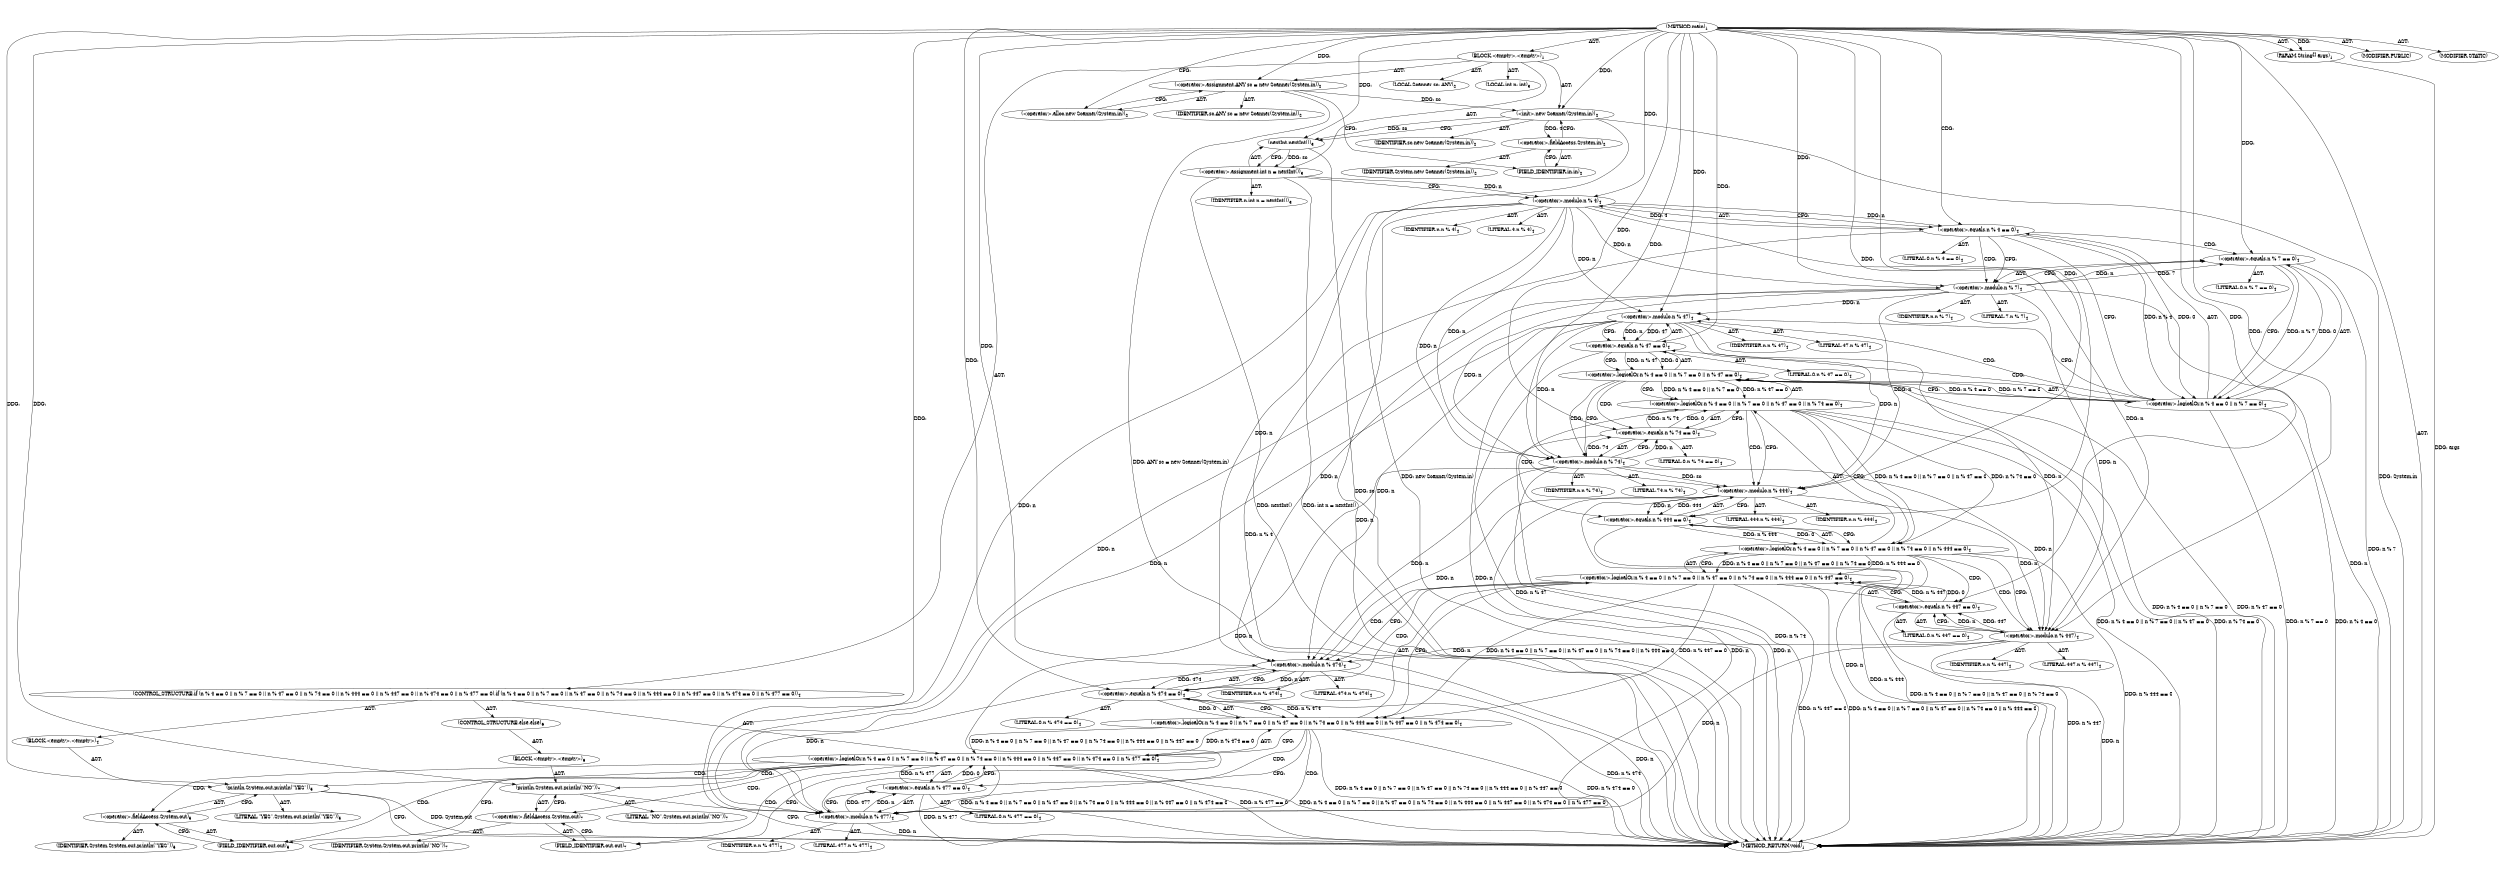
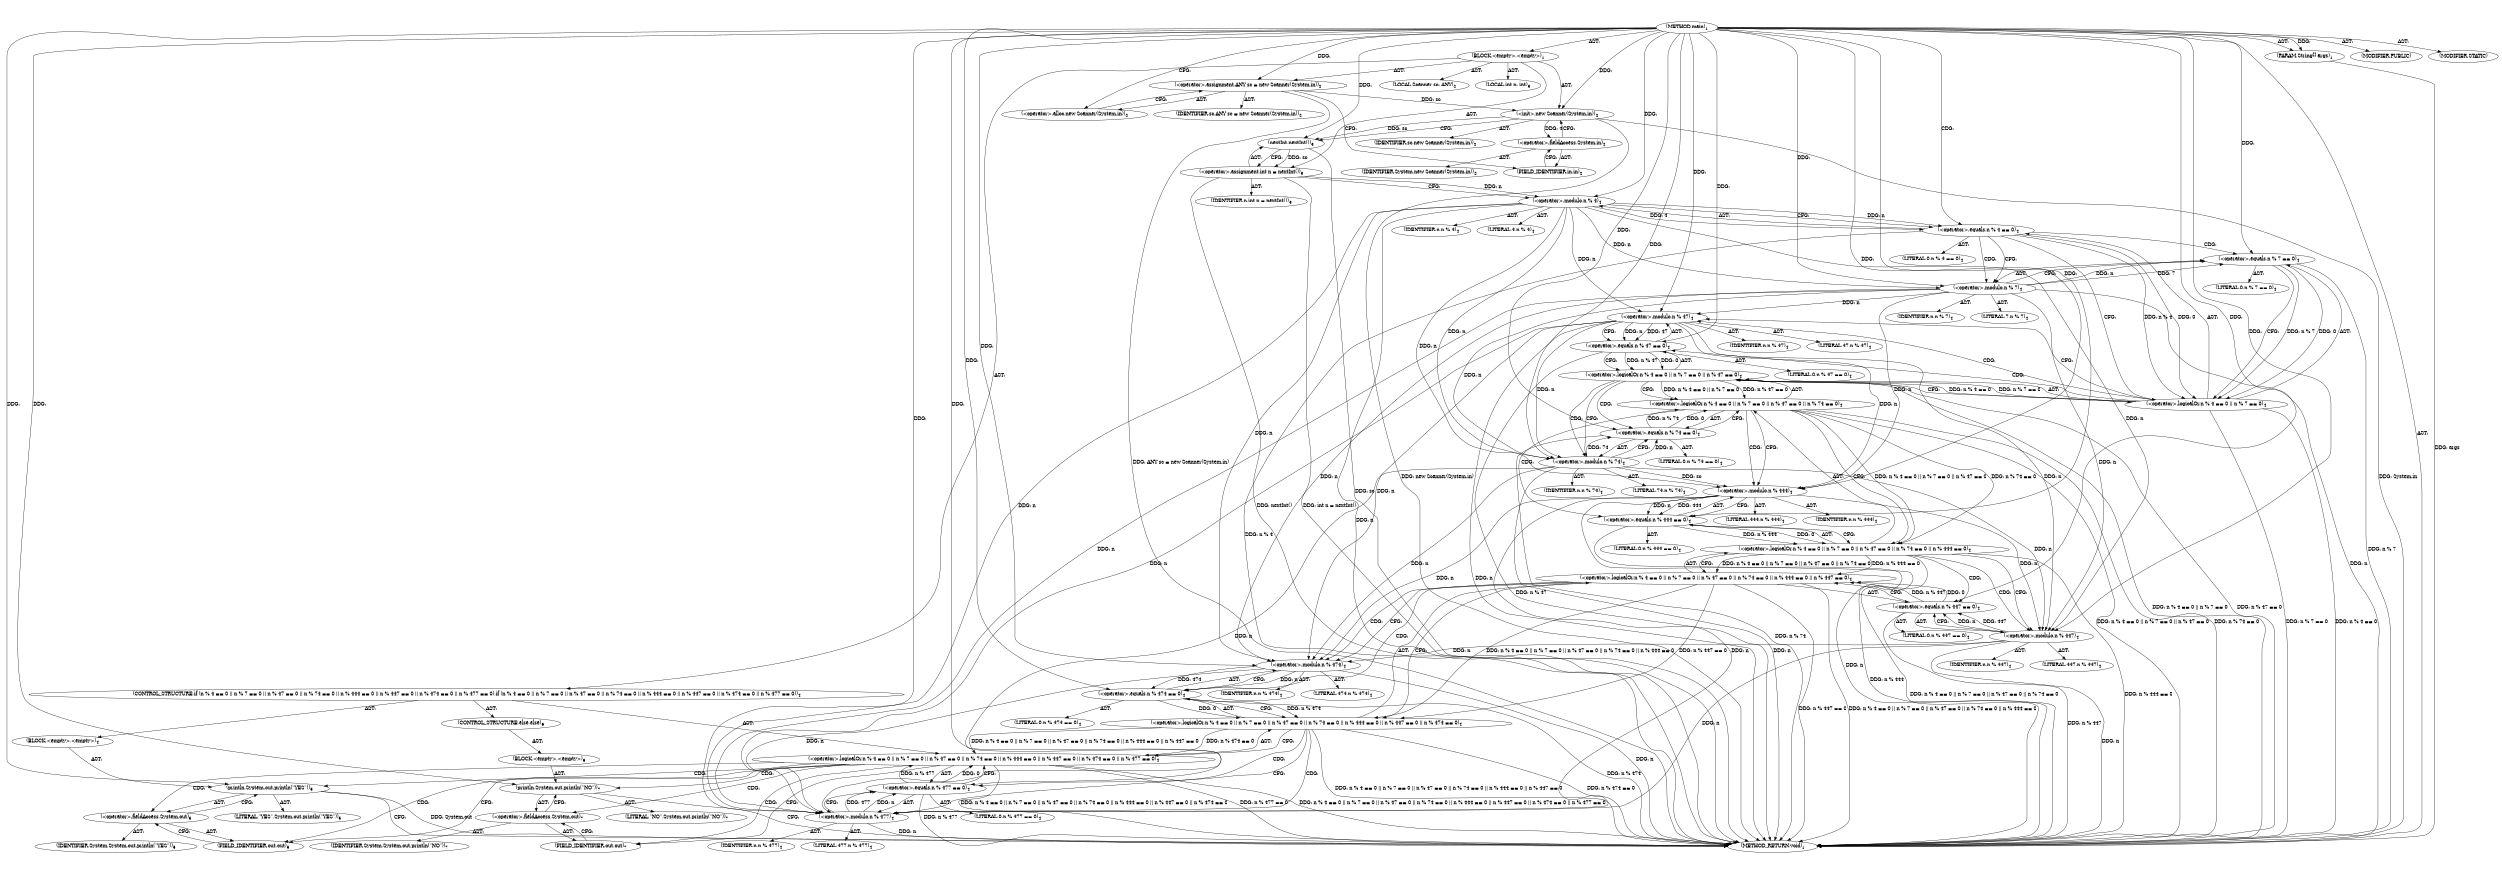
none -> (952, 303)
none -> (1647, 550)
